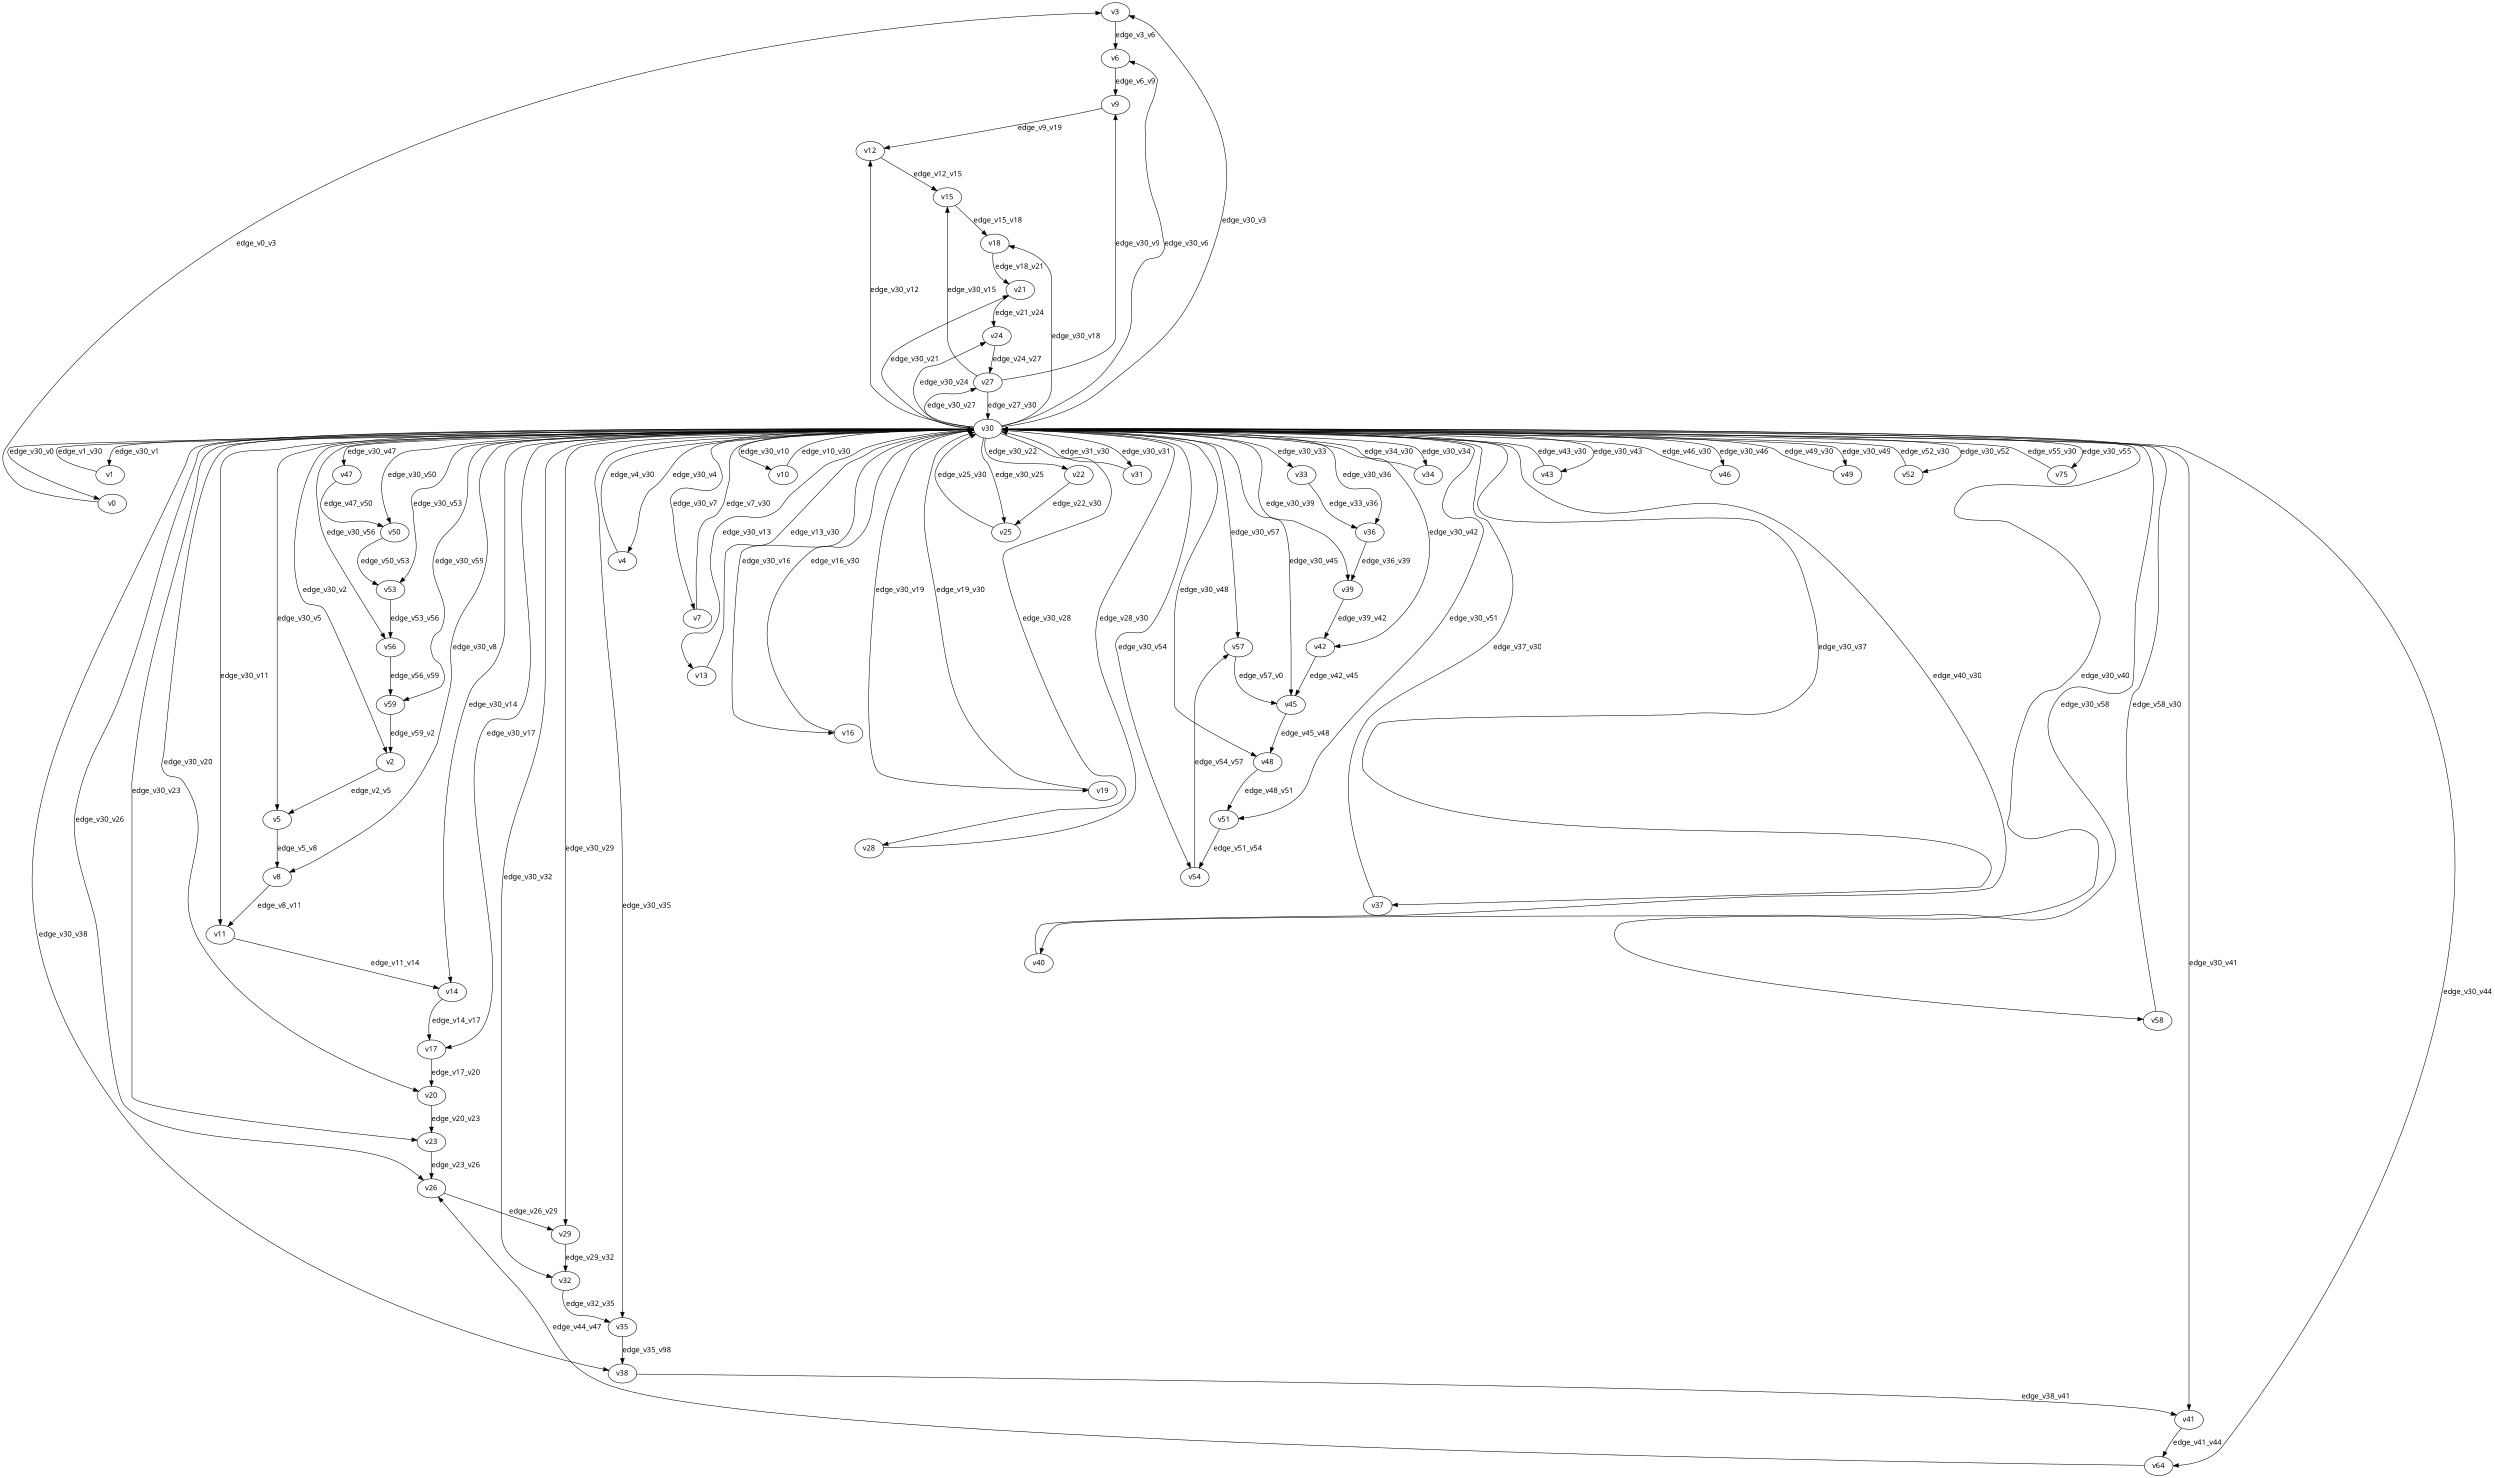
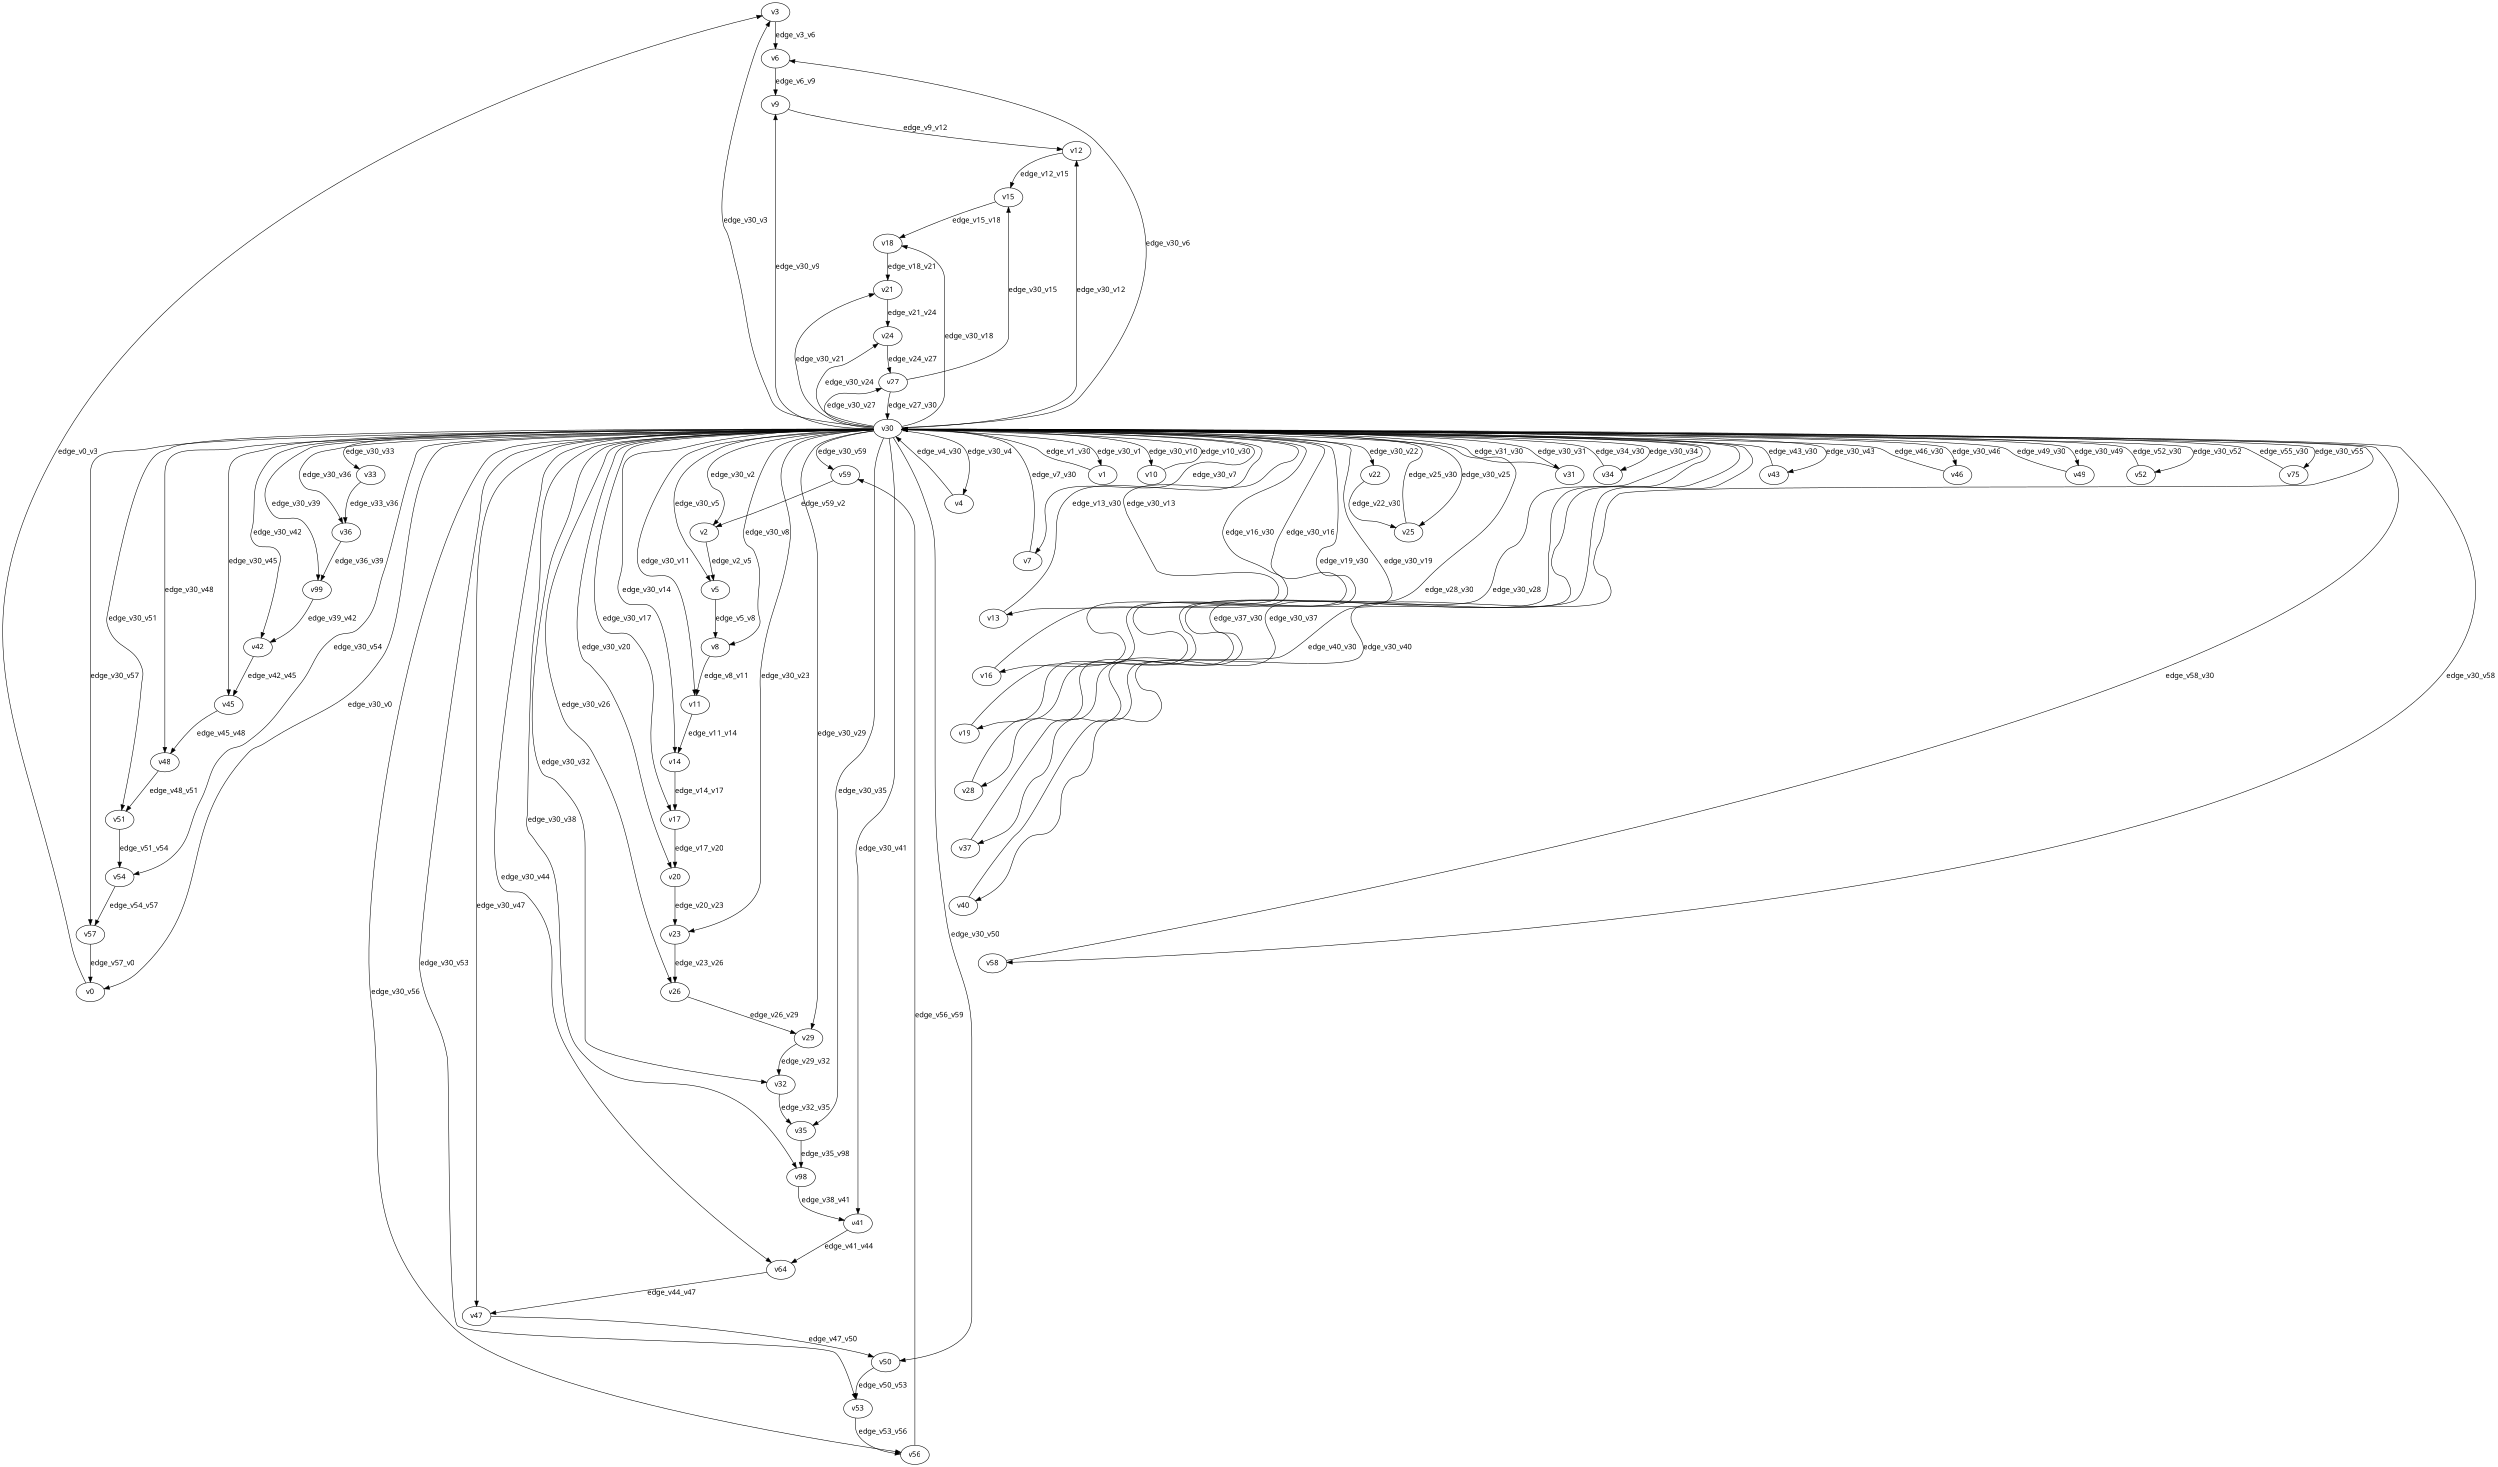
(1040, 128) -> (926, 128)
(1116, 291) -> (776, 311)
(1348, 590) -> (317, 590)
(1241, 689) -> (90, 961)
(622, 1373) -> (801, 1177)
(1249, 1442) -> (631, 1292)
